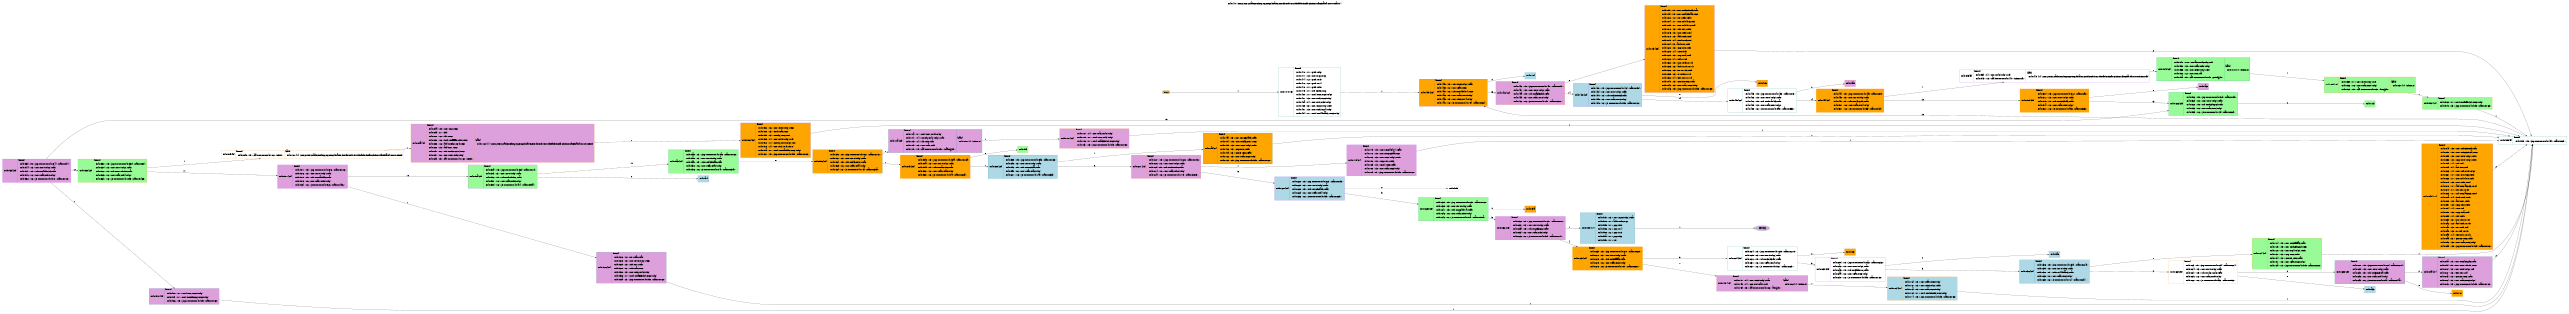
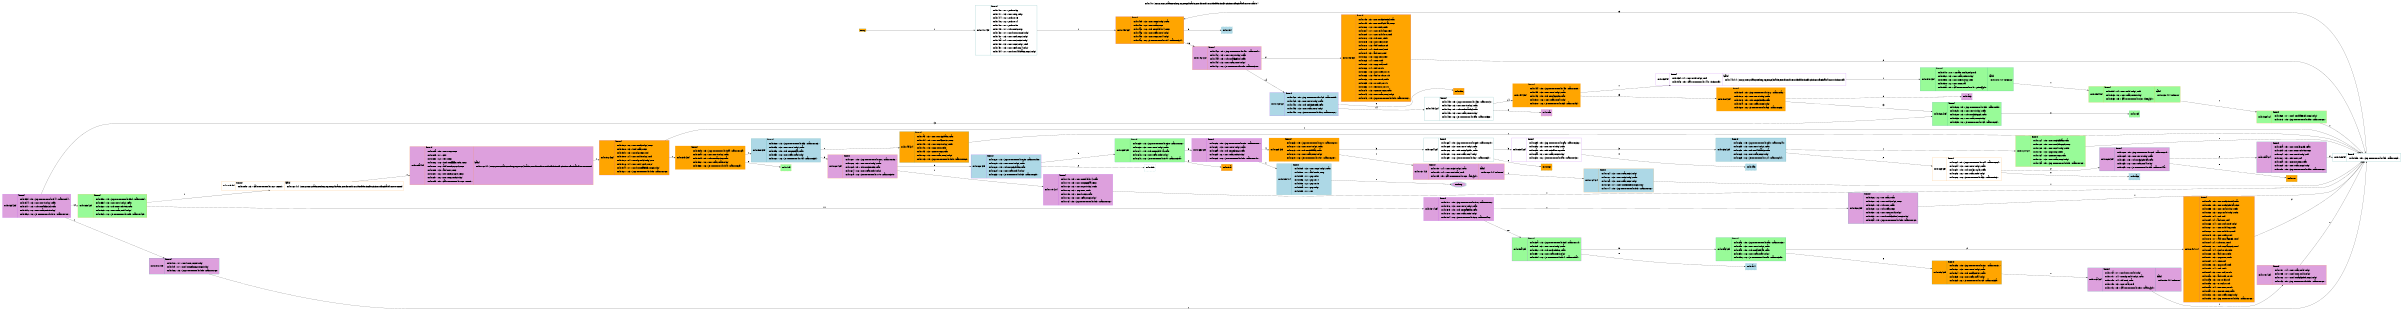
(891, 164) -> (672, 158)
none -> (1984, 249)
